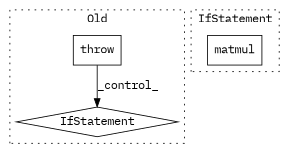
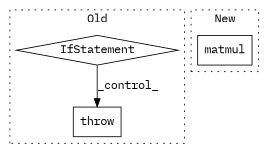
(235, 19) -> (225, 19)
(97, 82) -> (97, 82)
